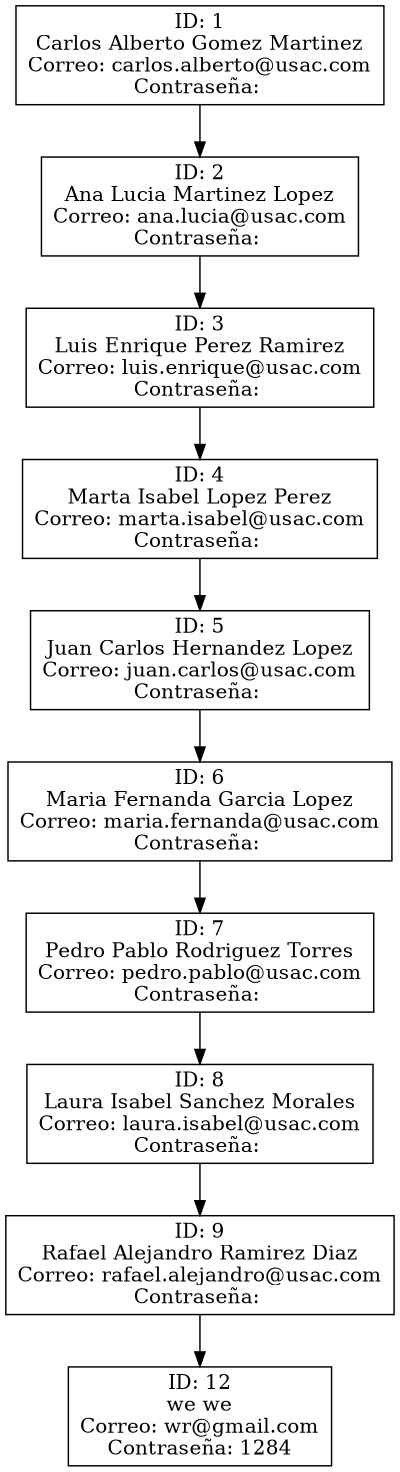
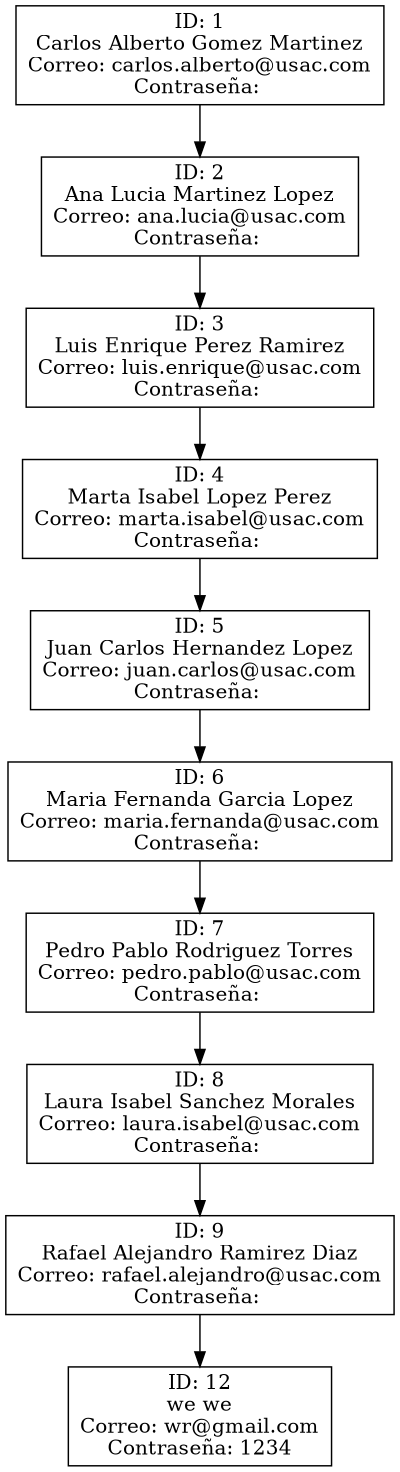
(200, 1416) -> (200, 1416)
